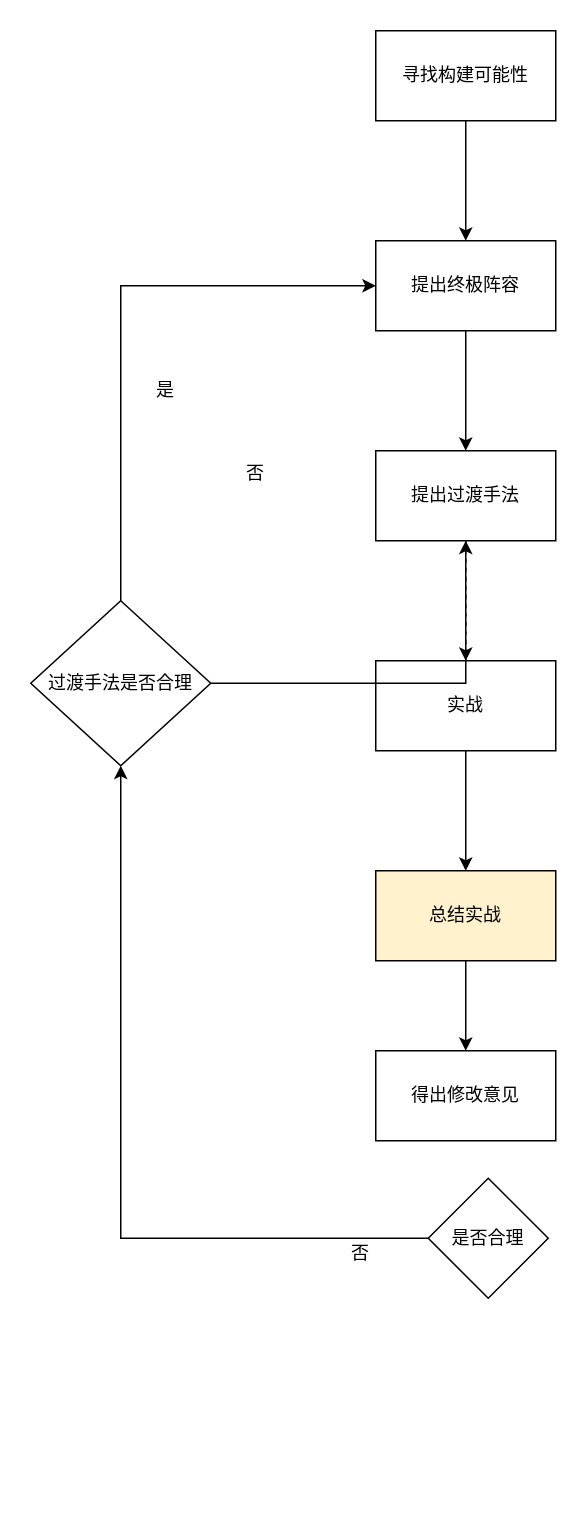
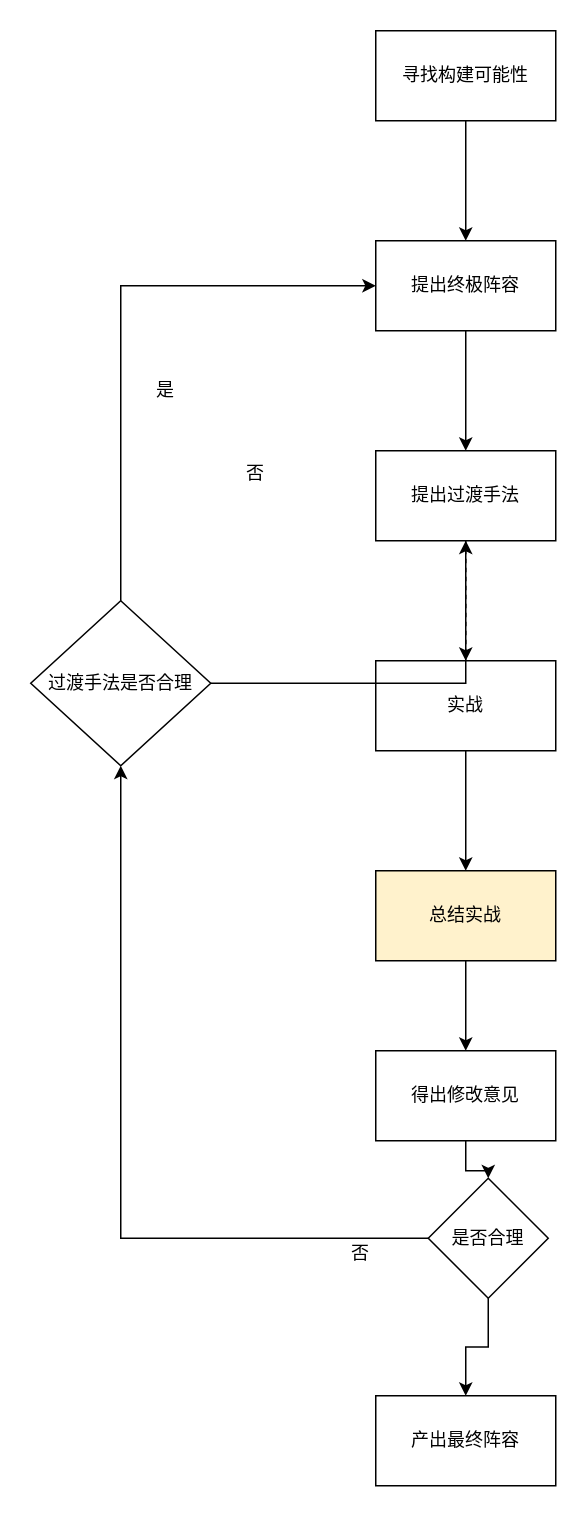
none -> (466, 1168)
none -> (482, 1347)
none -> (466, 1441)
